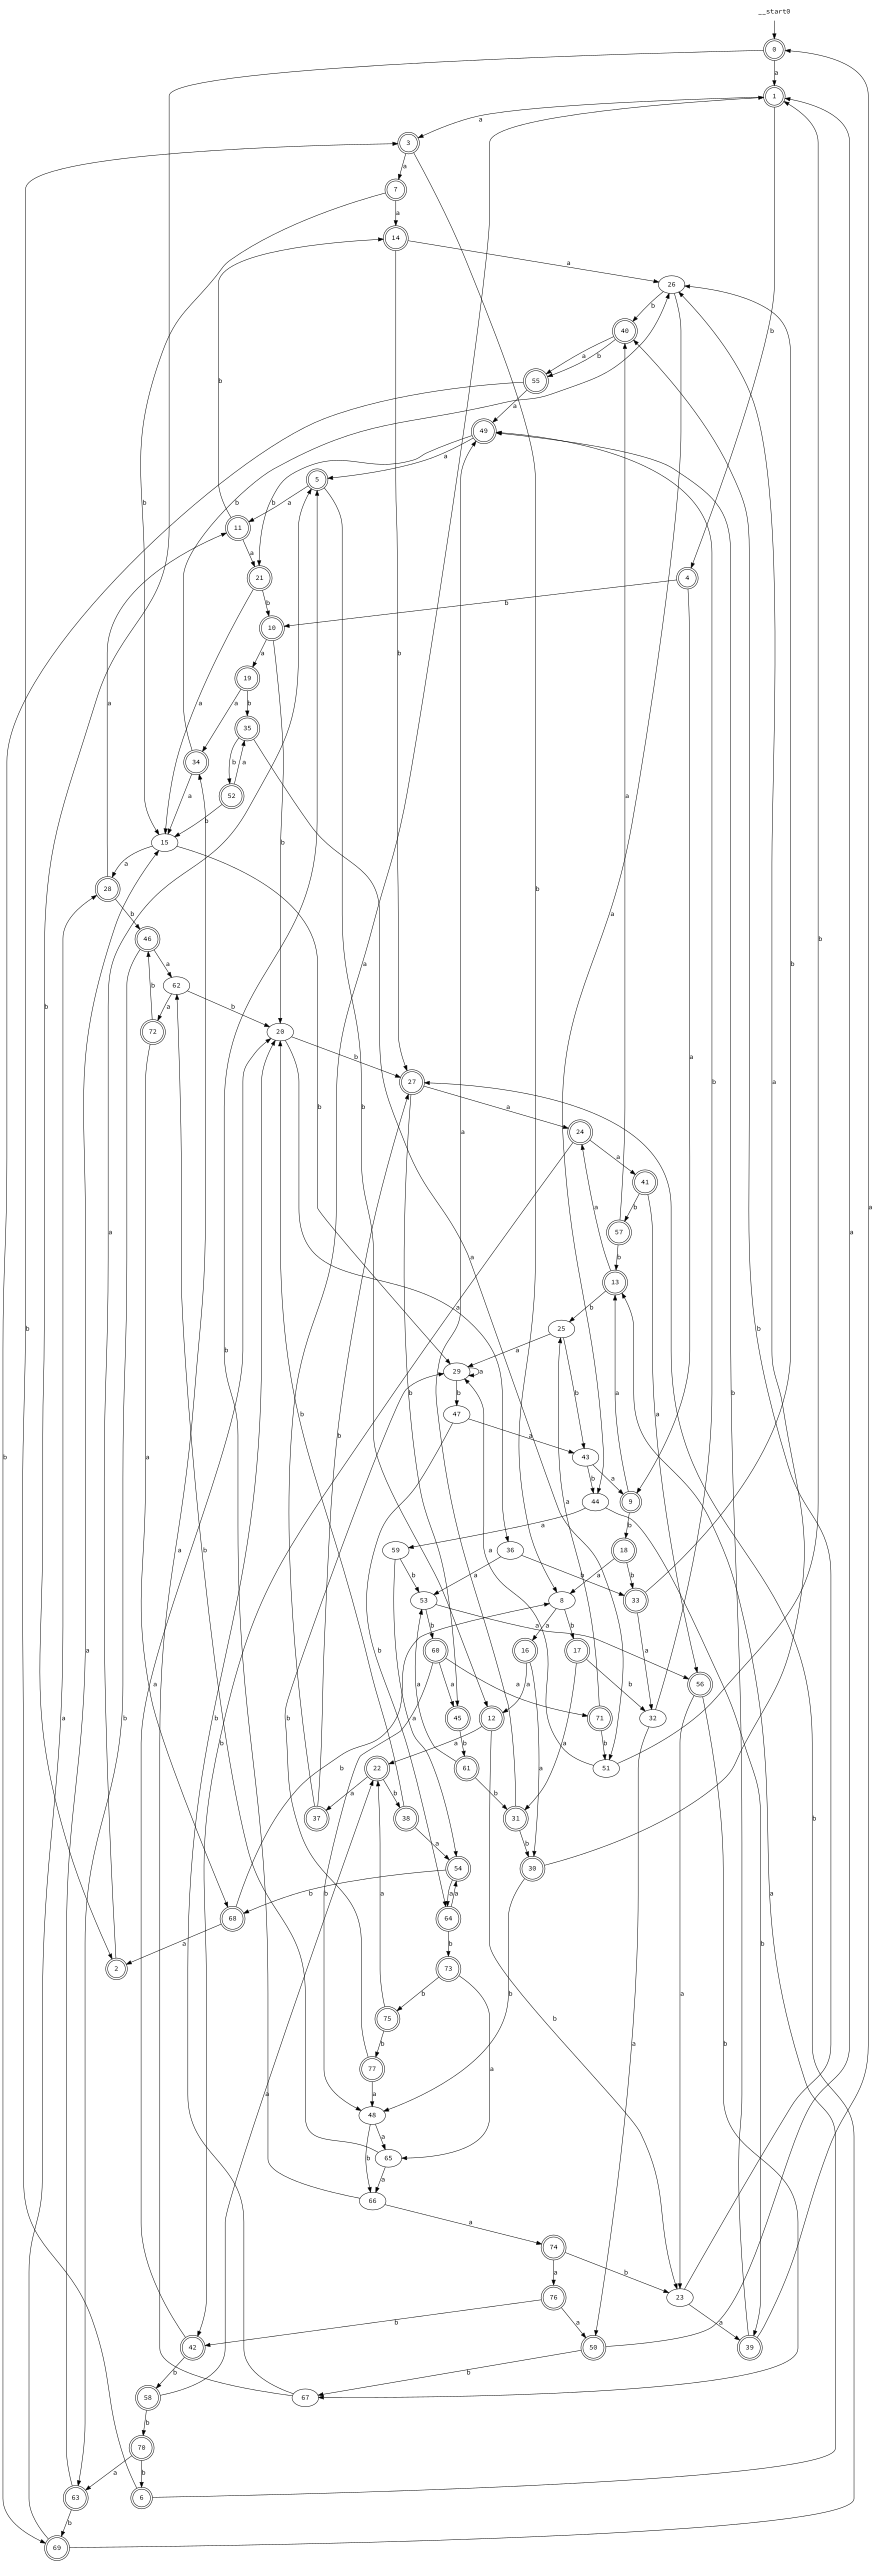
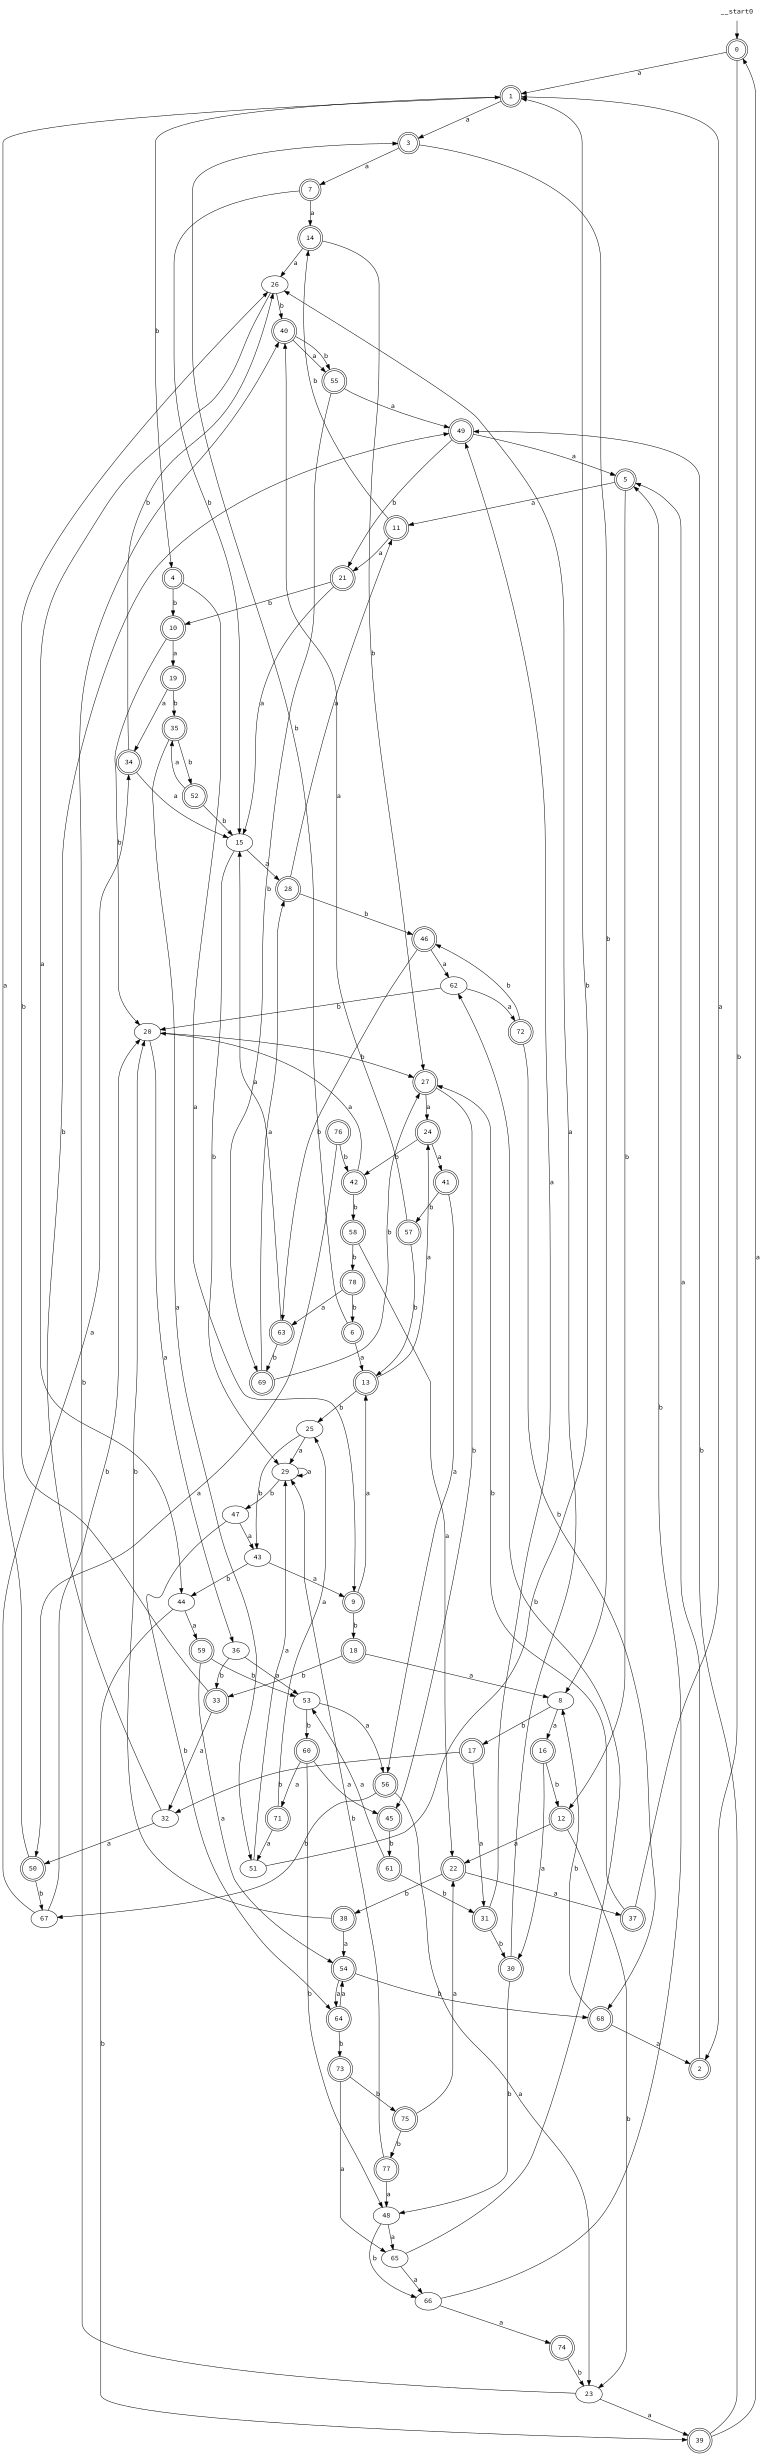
(148, 1457) -> (559, 1515)
(396, 1550) -> (202, 1651)
(528, 1685) -> (557, 1785)
(605, 1743) -> (269, 1844)
(554, 2270) -> none
